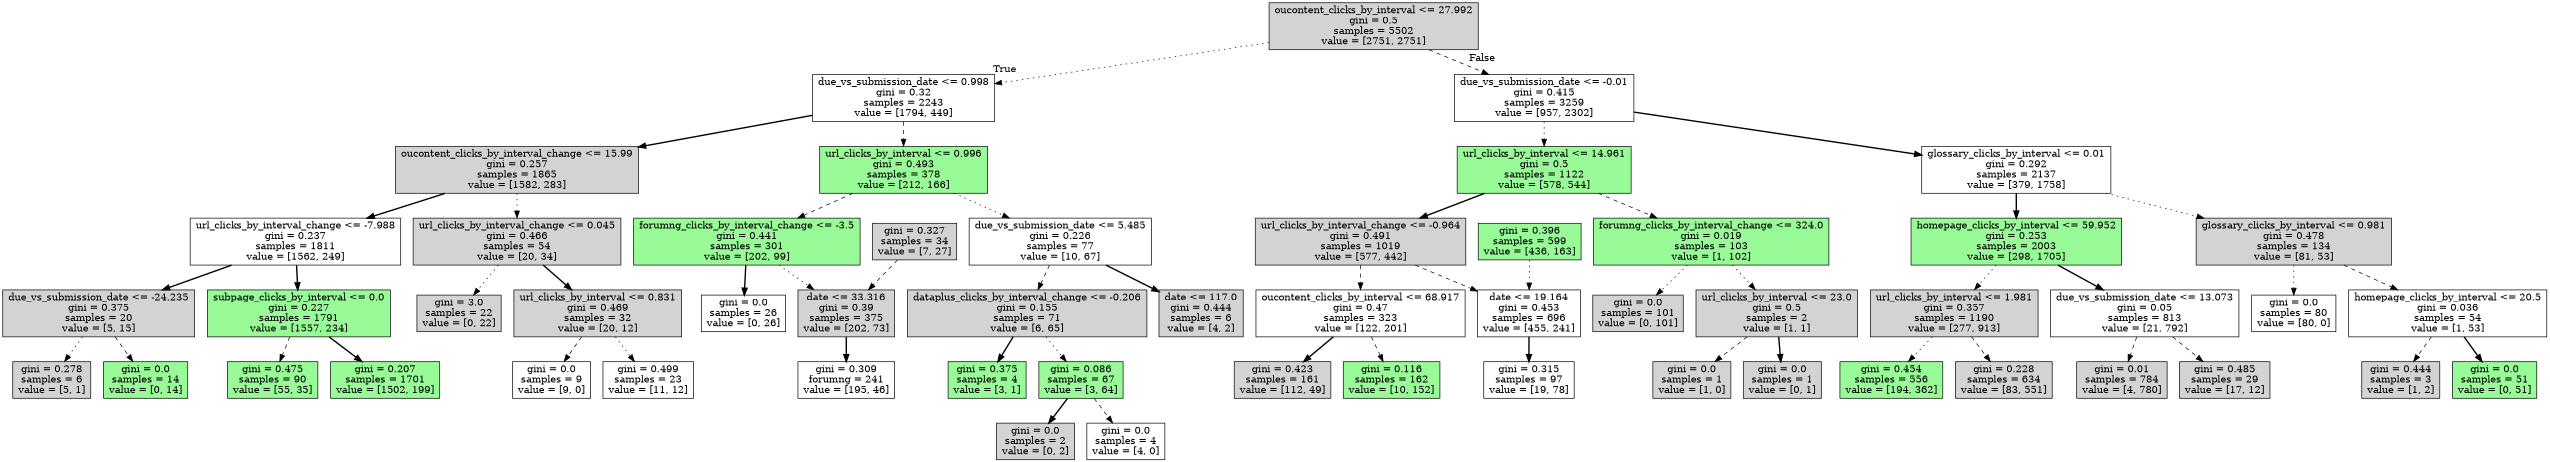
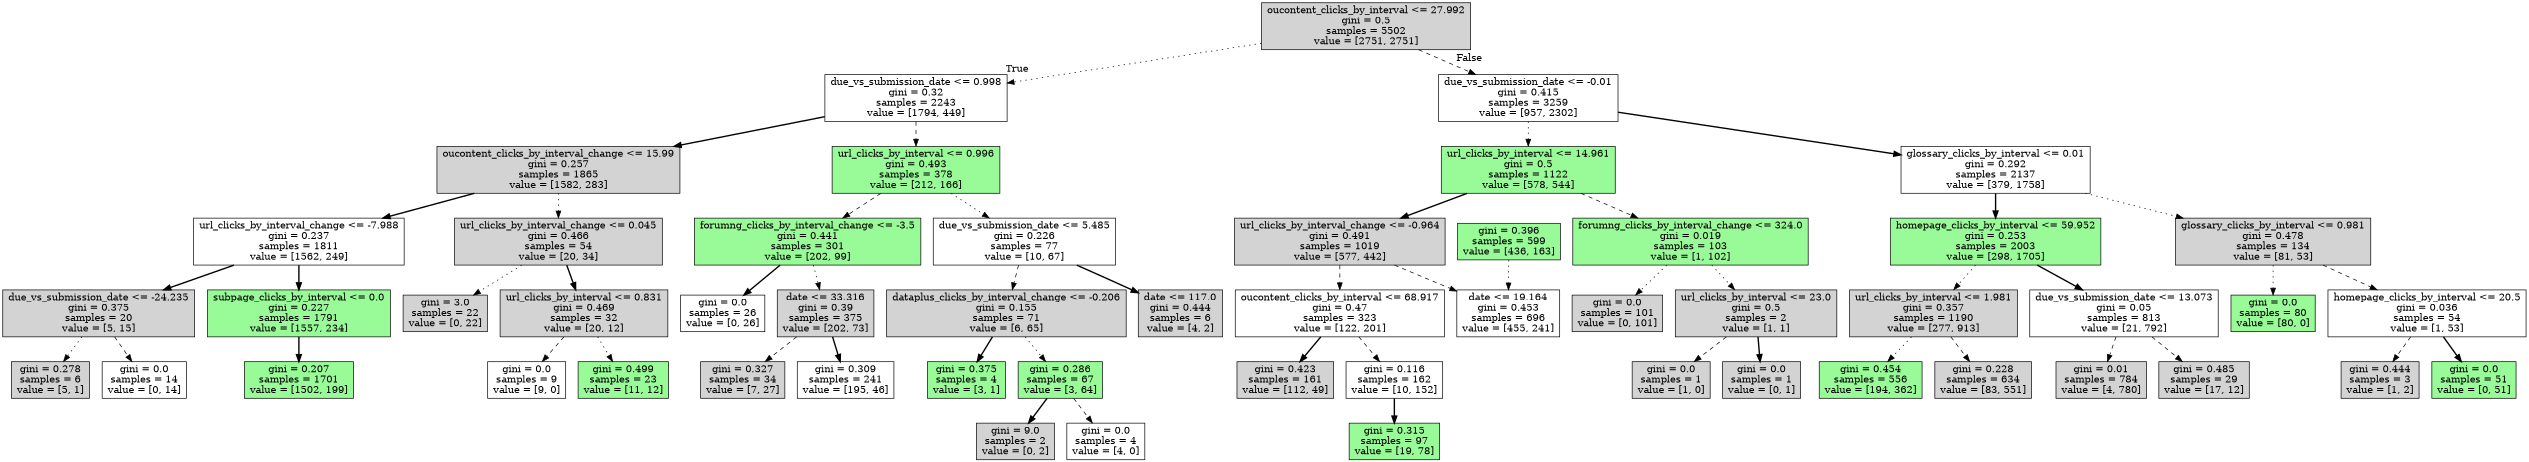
(885, 272) -> (784, 347)
(2294, 313) -> (2273, 313)
(1529, 346) -> (1394, 407)
(146, 380) -> (144, 380)
(273, 380) -> none
(648, 380) -> (623, 380)
(846, 380) -> (846, 380)
(1081, 380) -> (1060, 380)
(1392, 380) -> (1394, 380)
(1529, 380) -> (1394, 441)
(1035, 441) -> (1015, 441)
